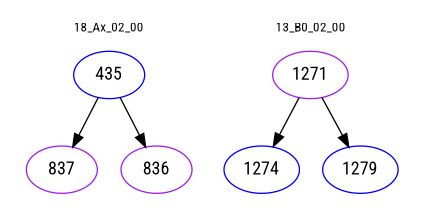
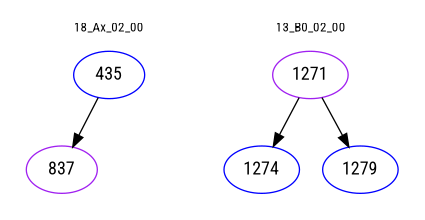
(157, 170) -> none
